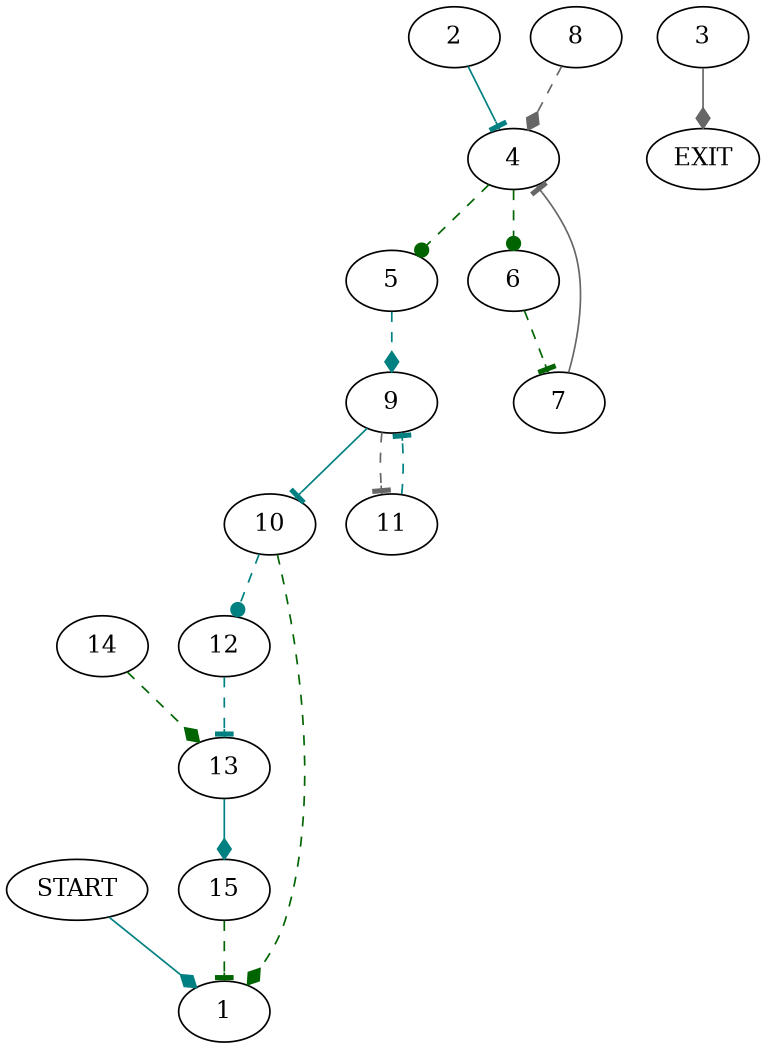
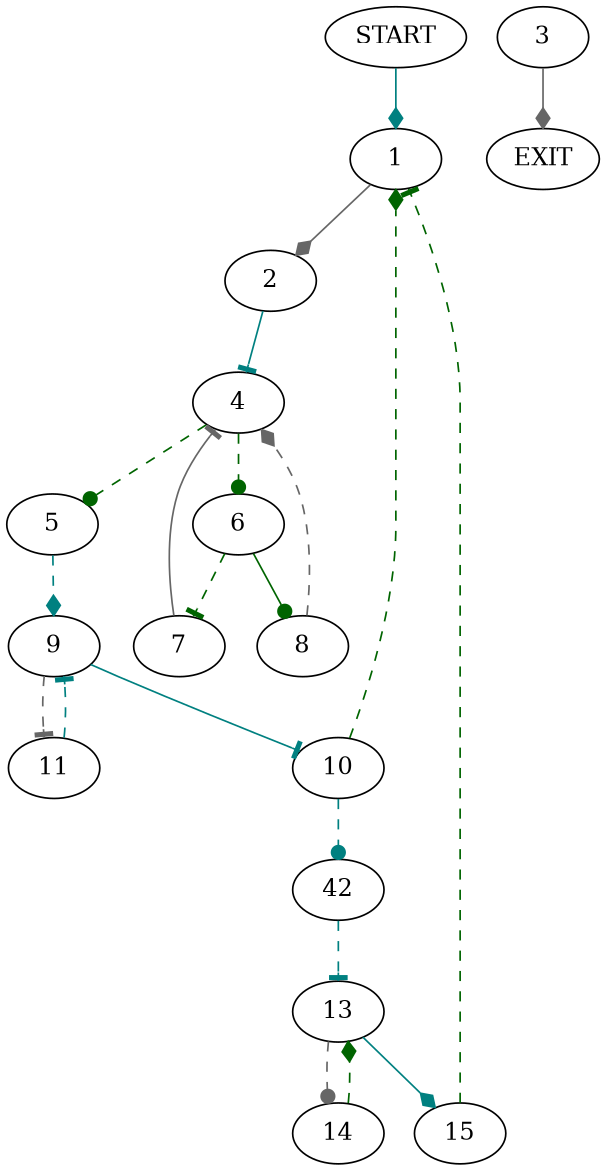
none -> (341, 213)
none -> (267, 579)
(224, 646) -> (338, 890)
none -> (327, 1065)
